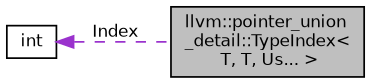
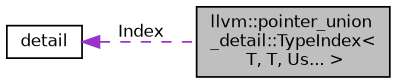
(32, 42) -> (44, 42)
